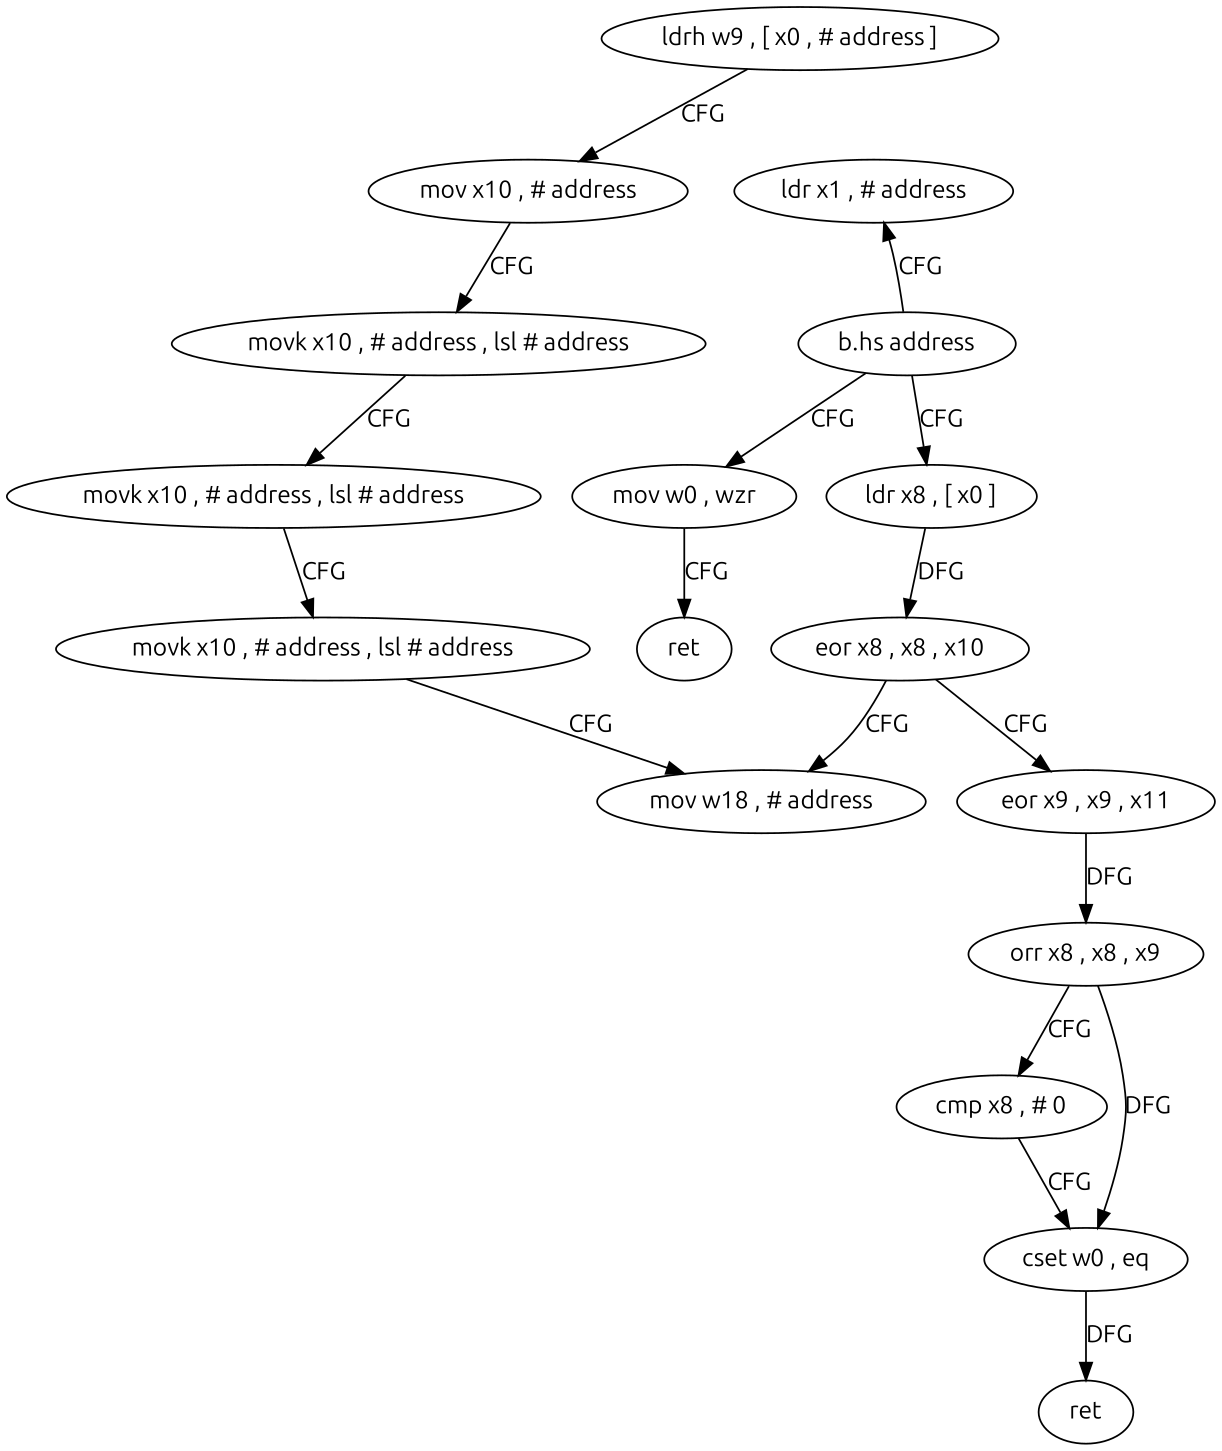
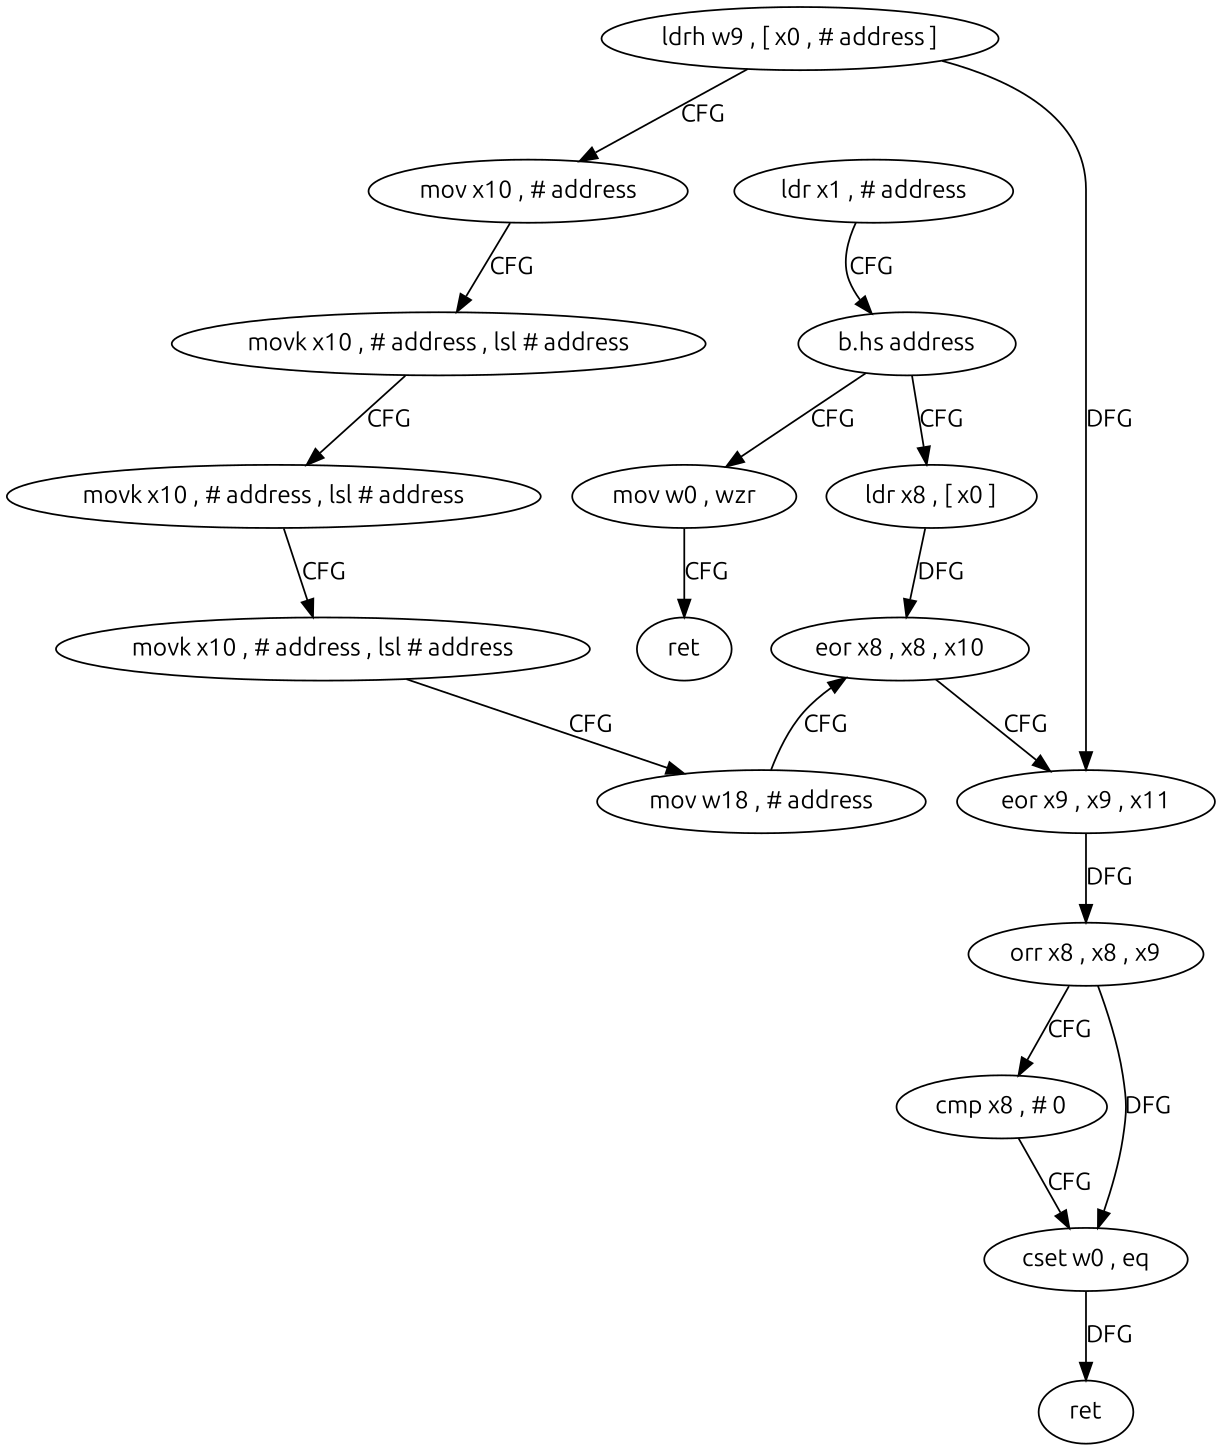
(897, 276) -> (846, 262)
none -> (1086, 367)
(859, 724) -> (794, 724)
